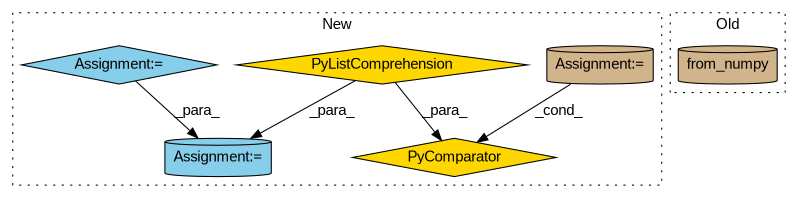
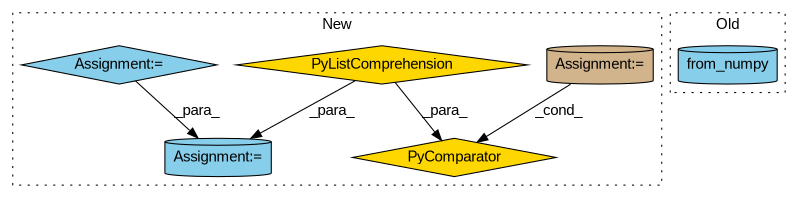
(728, 65) -> (728, 65)
